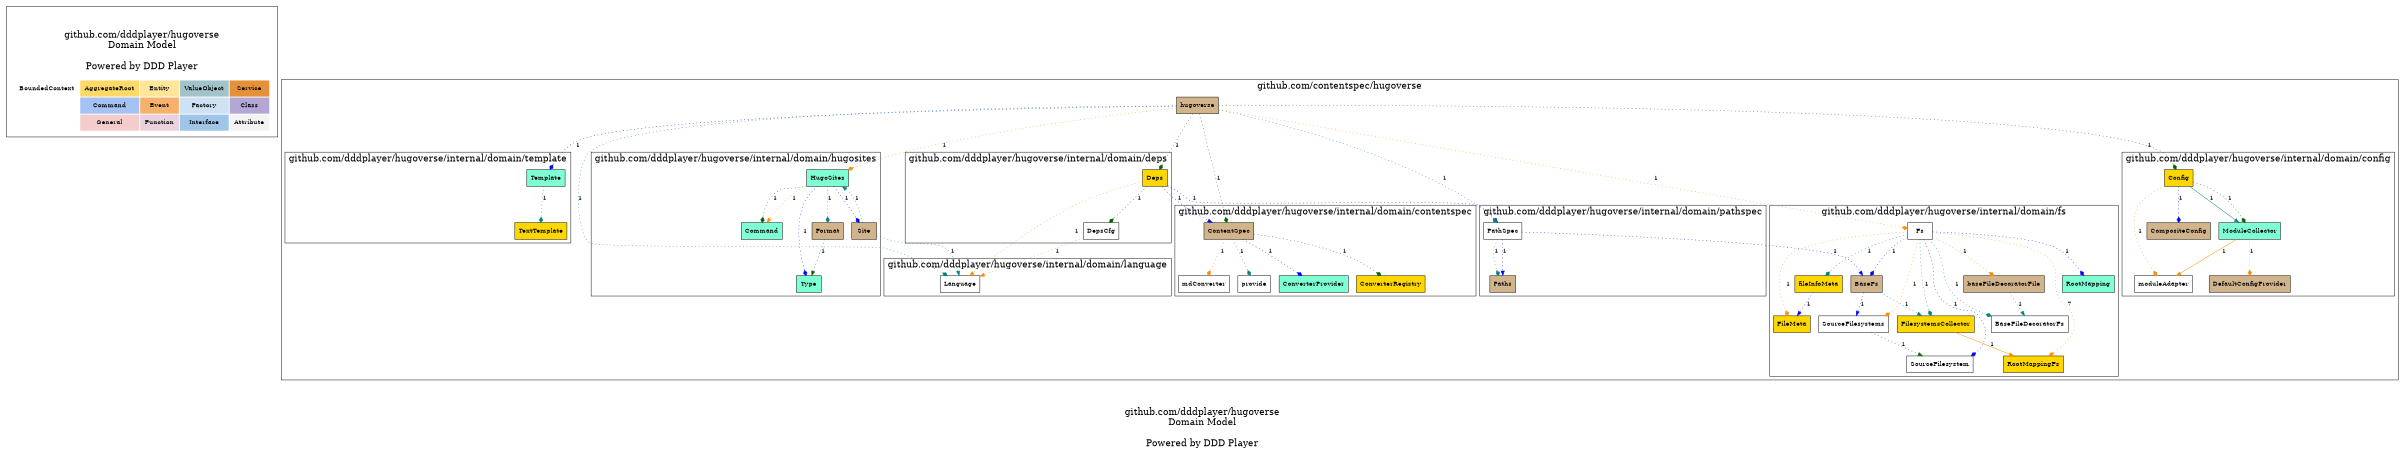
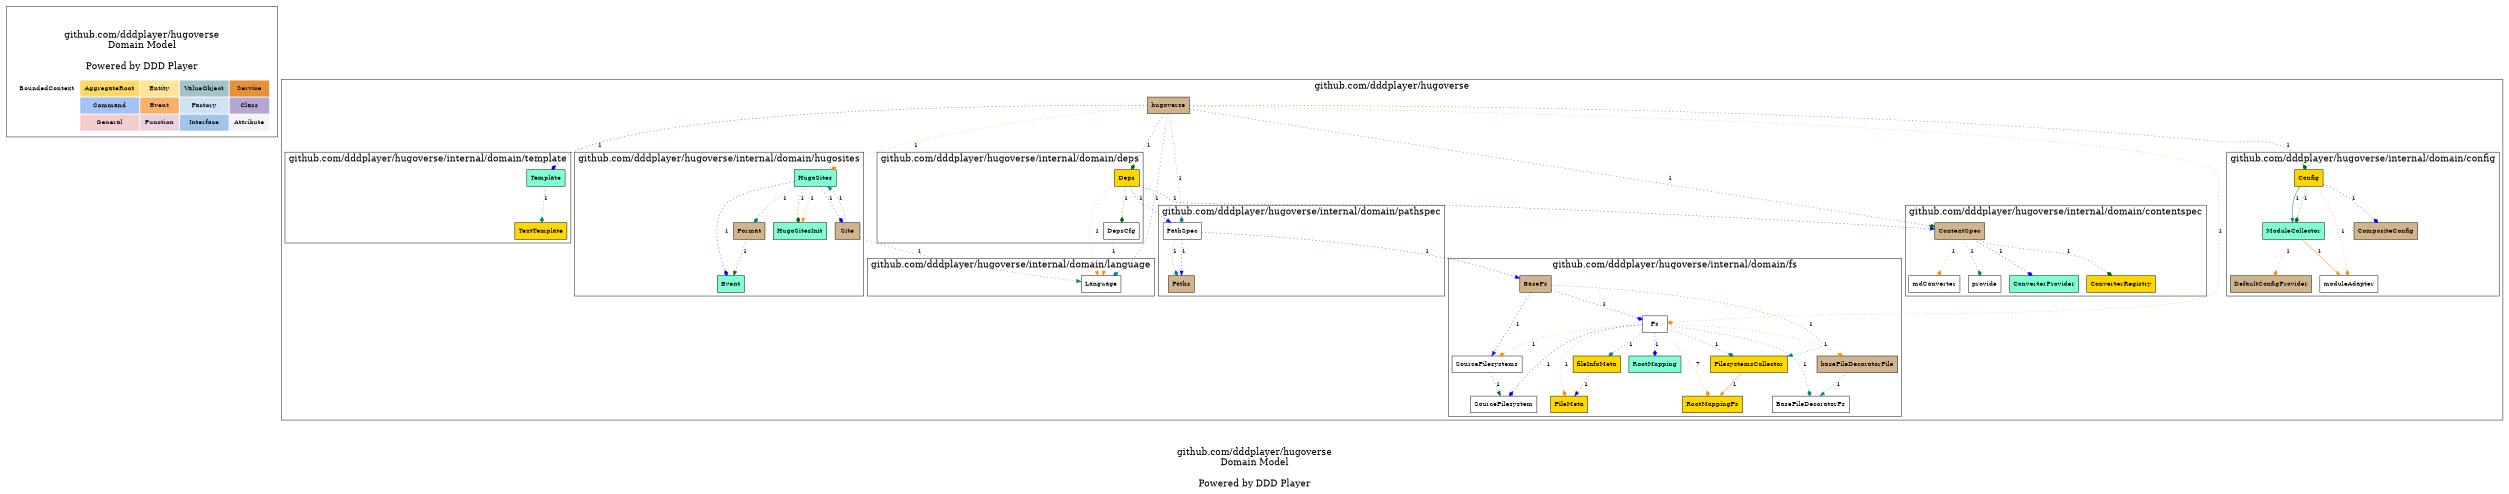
(1340, 86) -> (1392, 86)
(762, 231) -> (800, 231)
(1888, 251) -> (1594, 304)
(809, 284) -> (731, 284)
